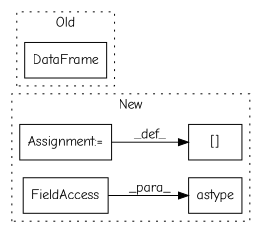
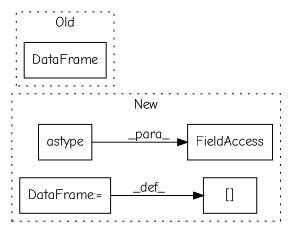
(66, 142) -> (65, 196)
(143, 196) -> (135, 142)
